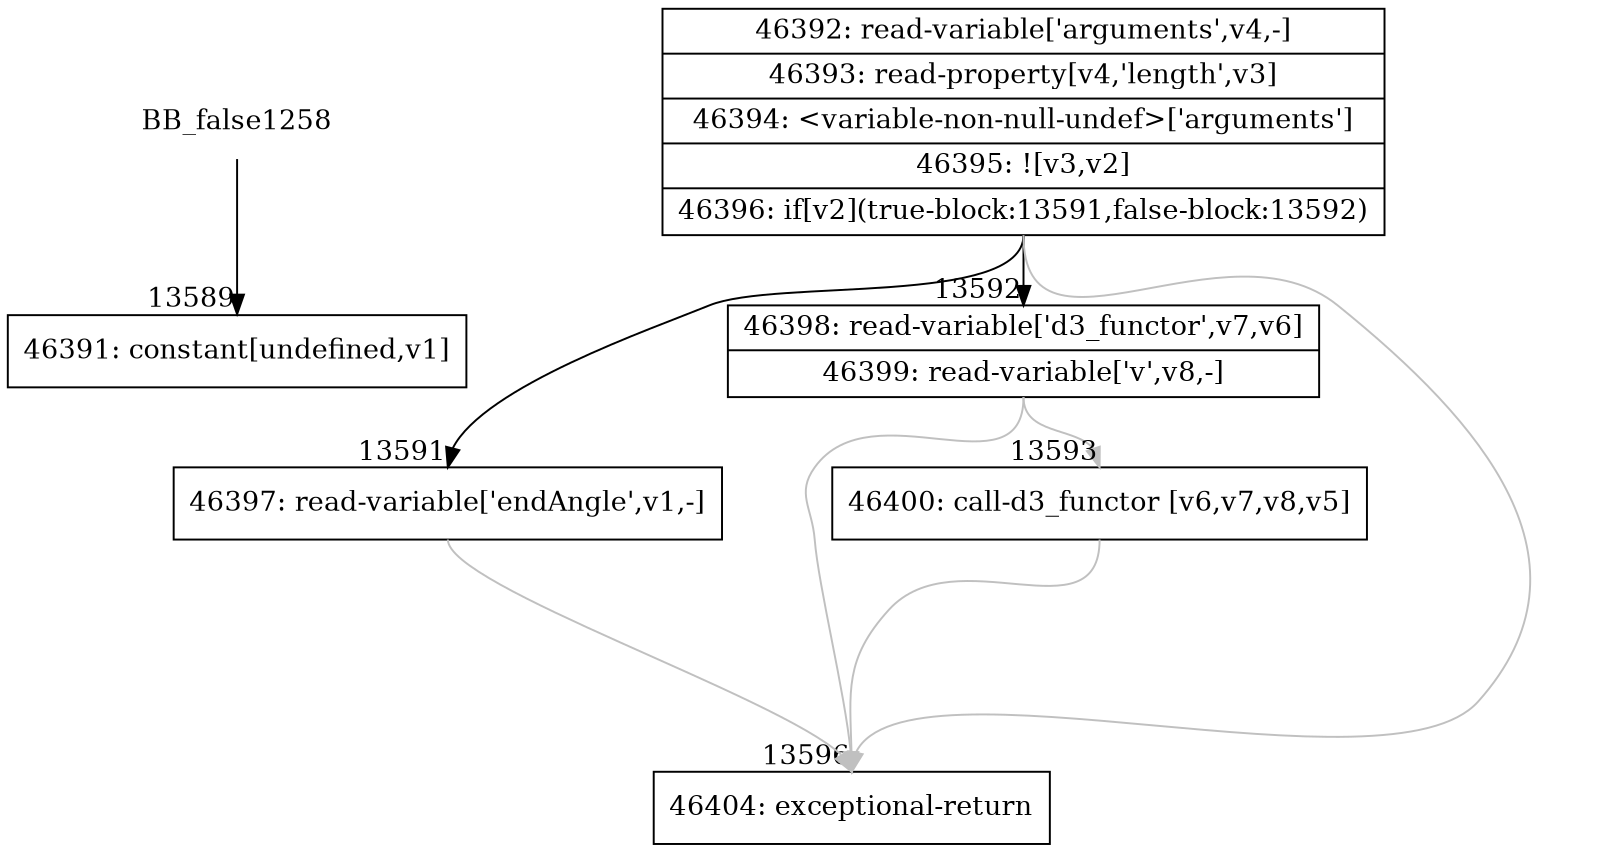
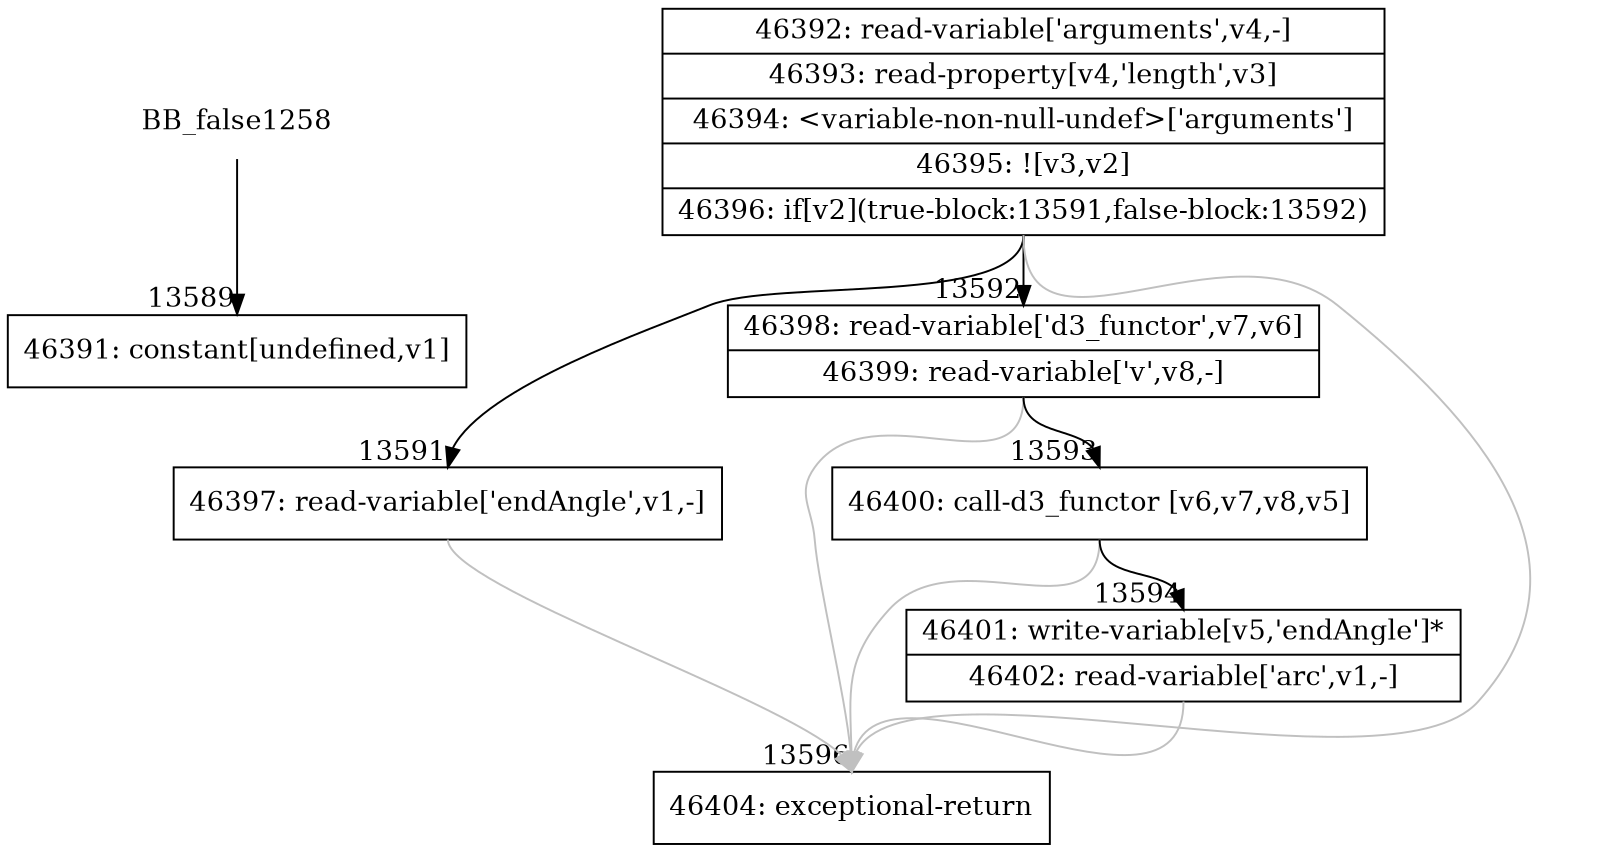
(1052, 429) -> (1052, 429)
none -> (1184, 656)
